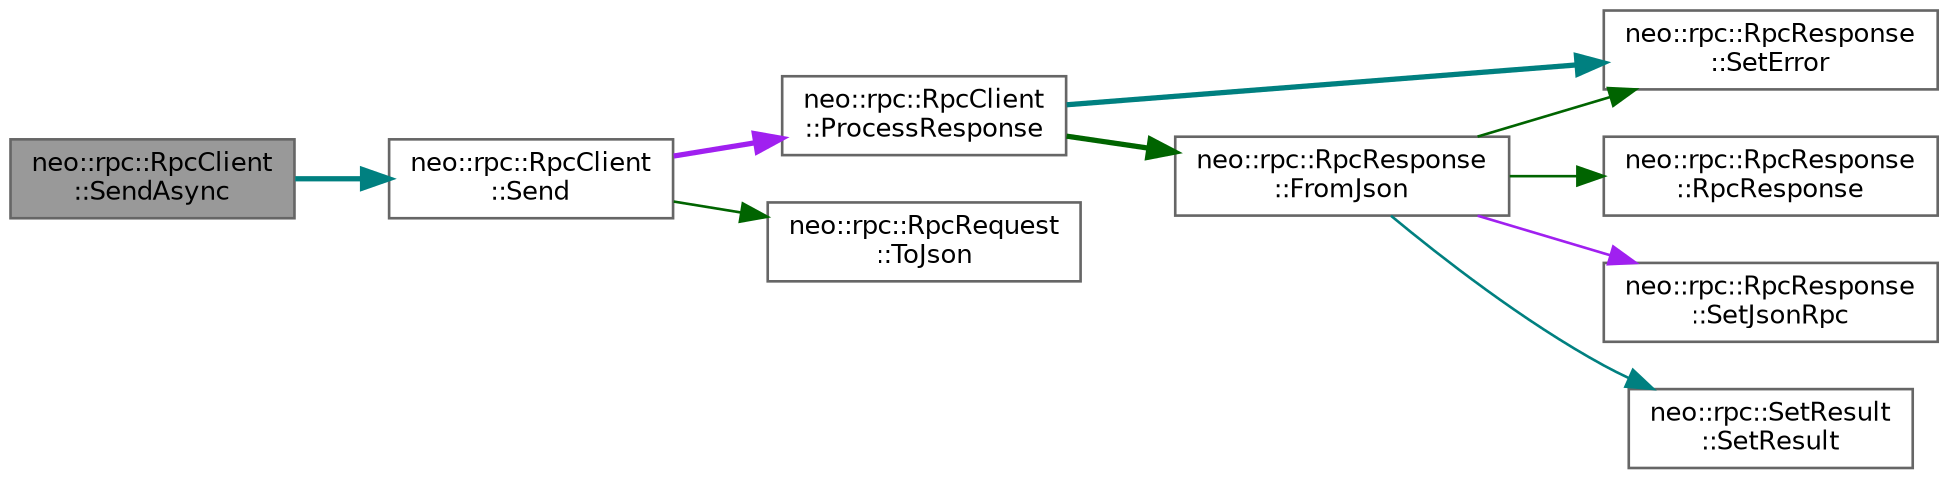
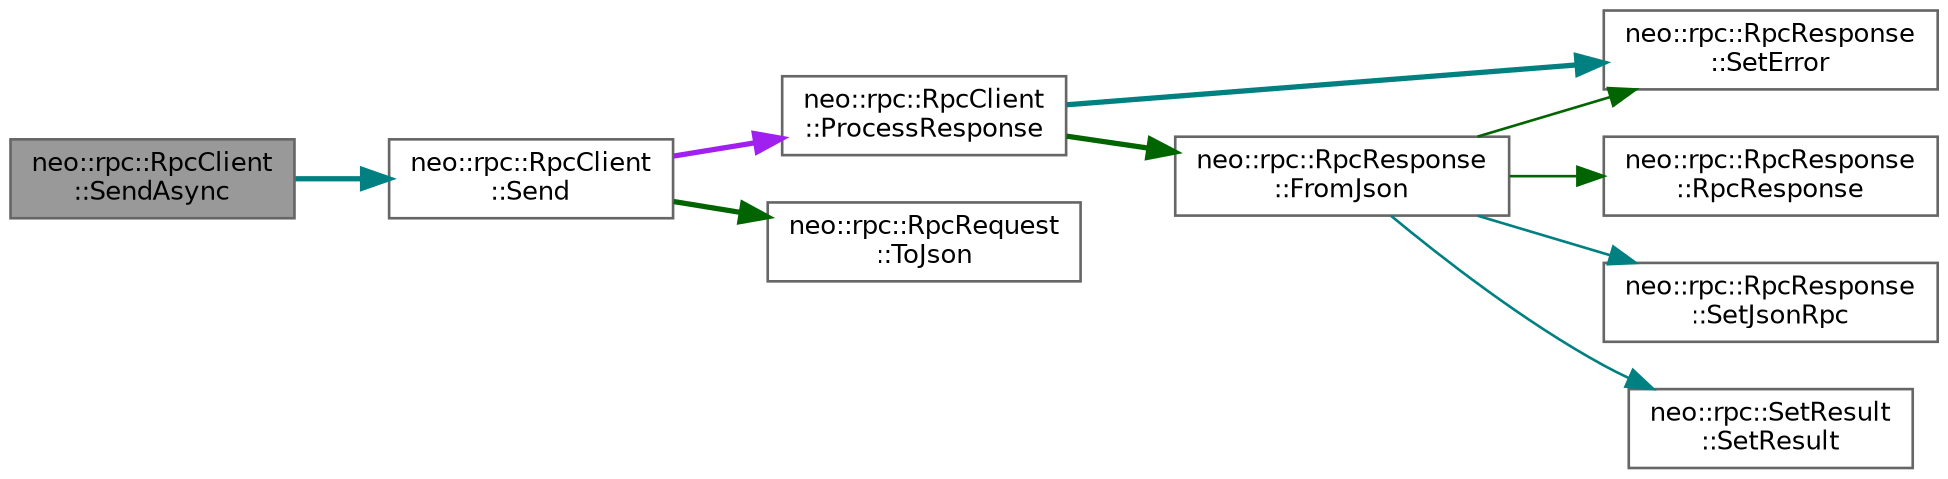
(707, 207) -> (707, 207)
(1544, 236) -> (1544, 236)
